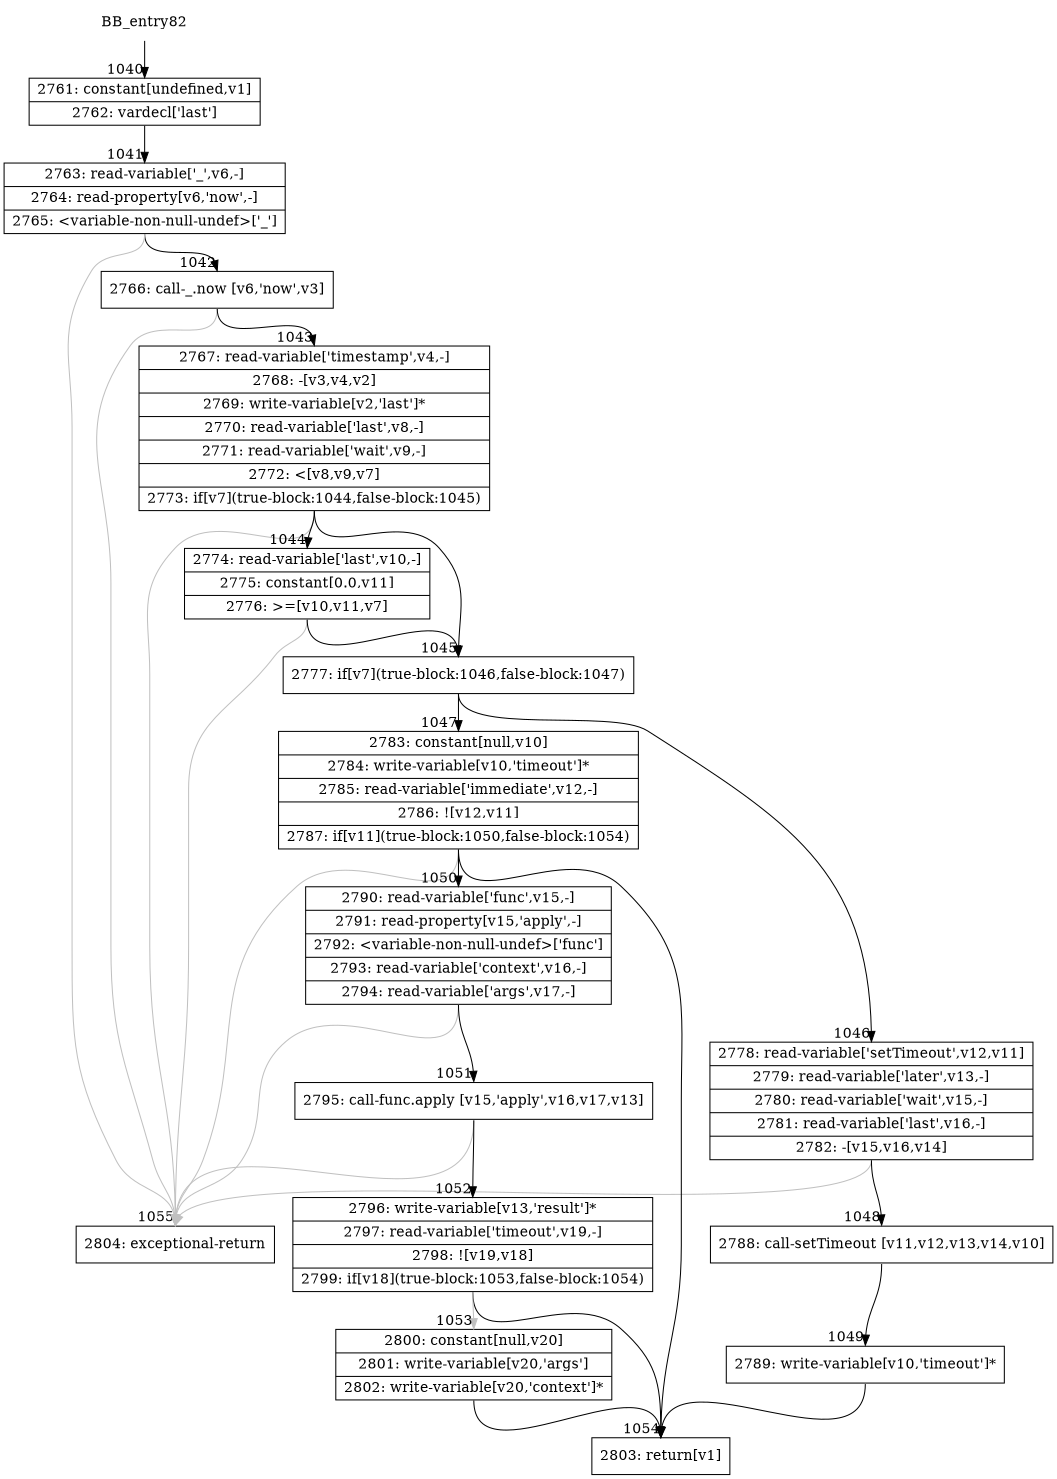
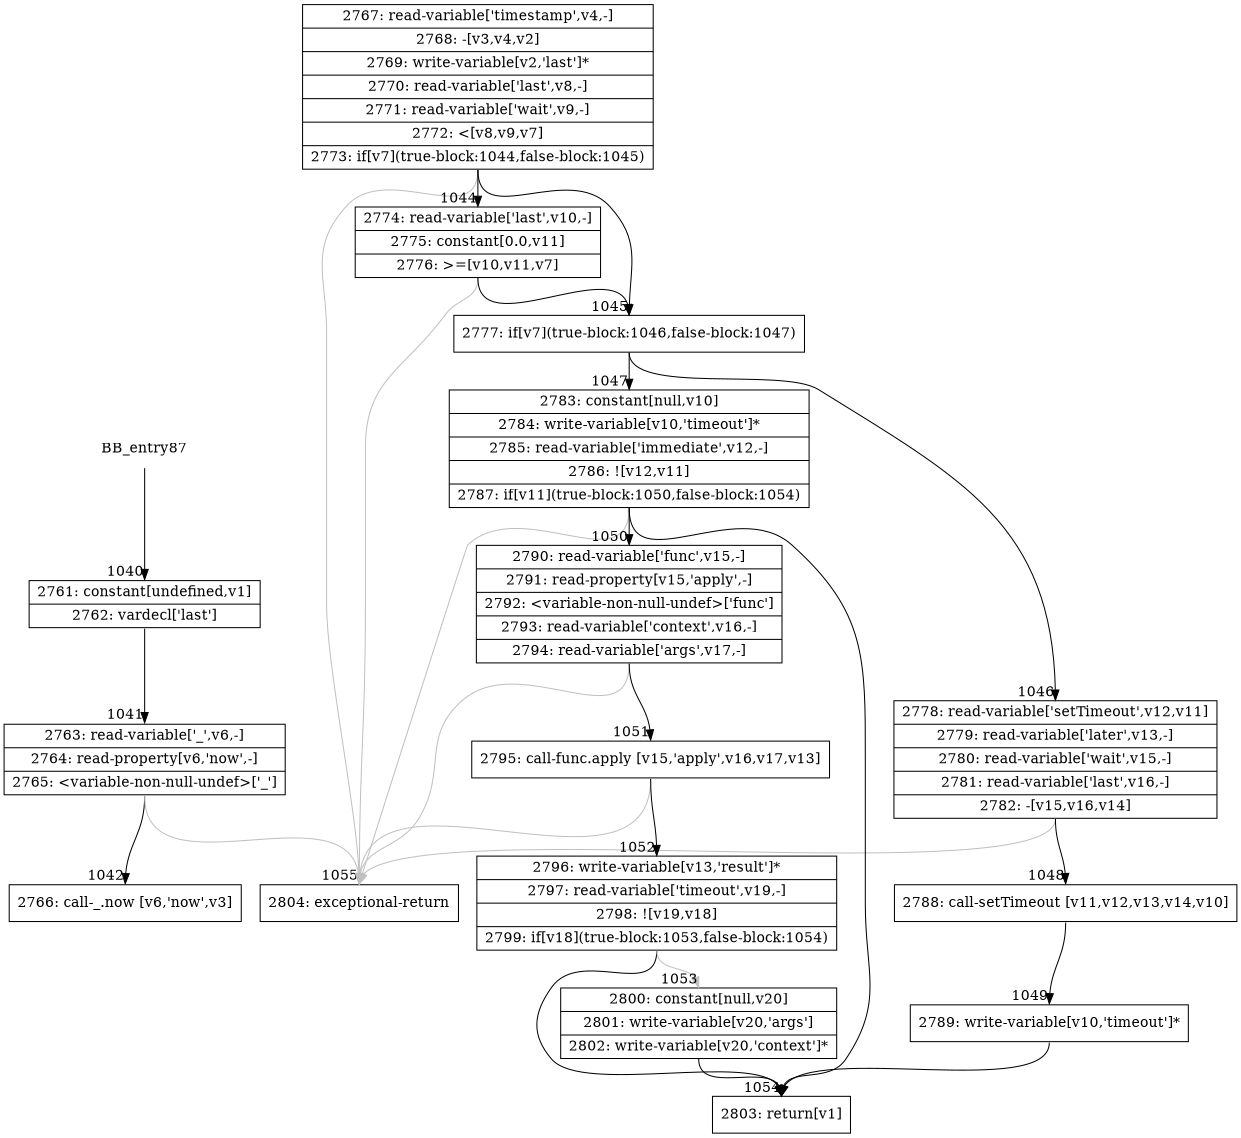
(145, 22) -> (145, 449)
(261, 328) -> none
(111, 729) -> none
